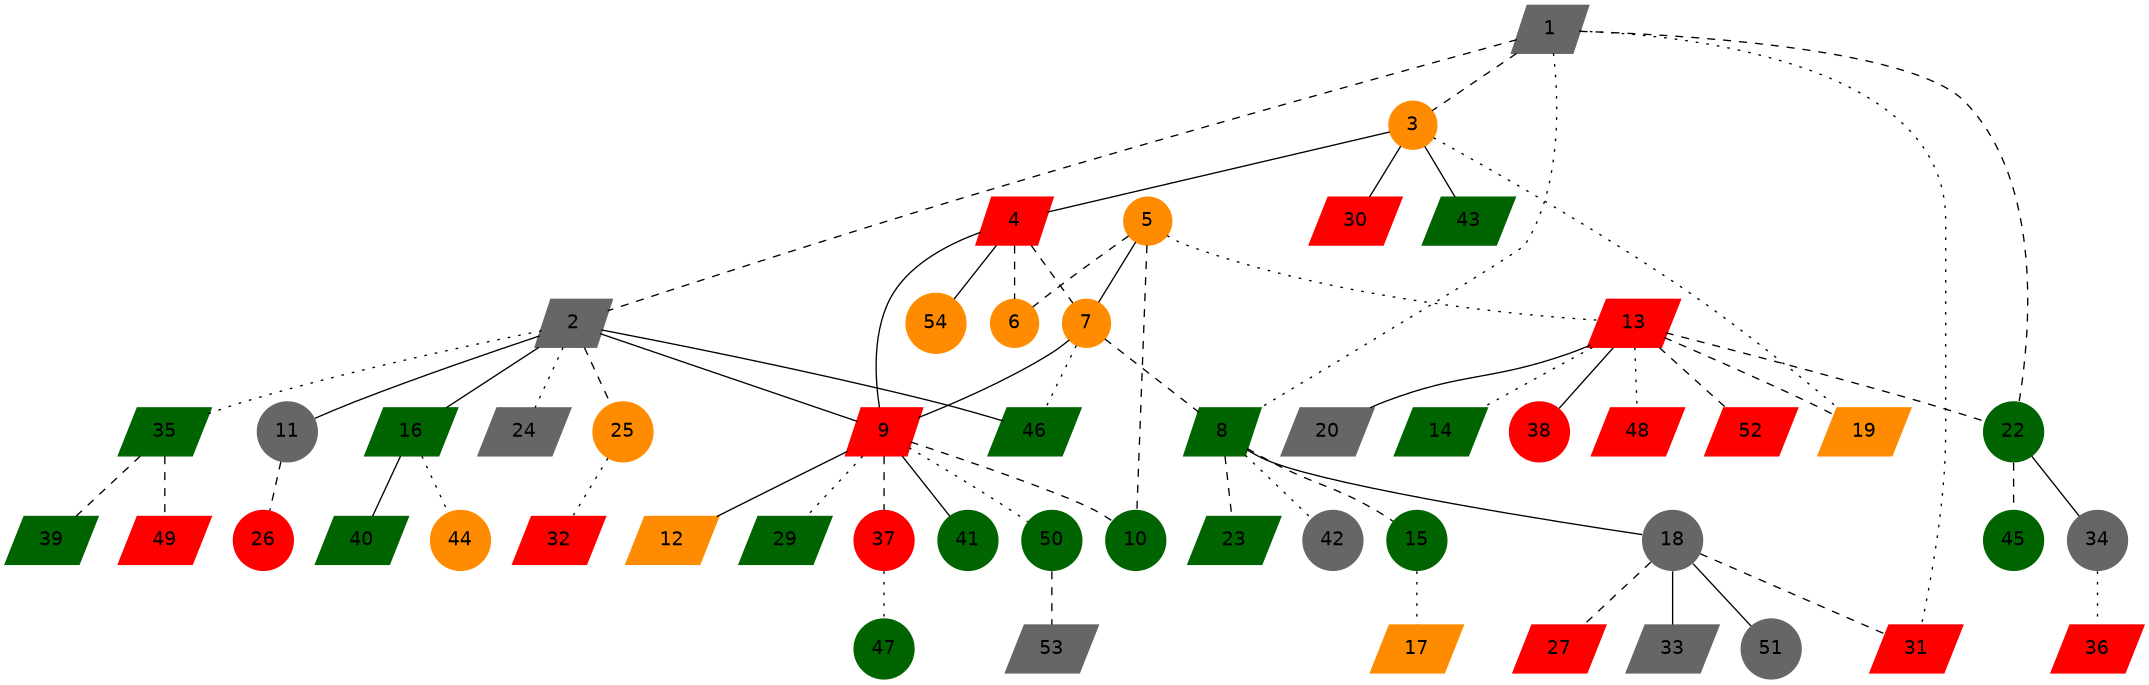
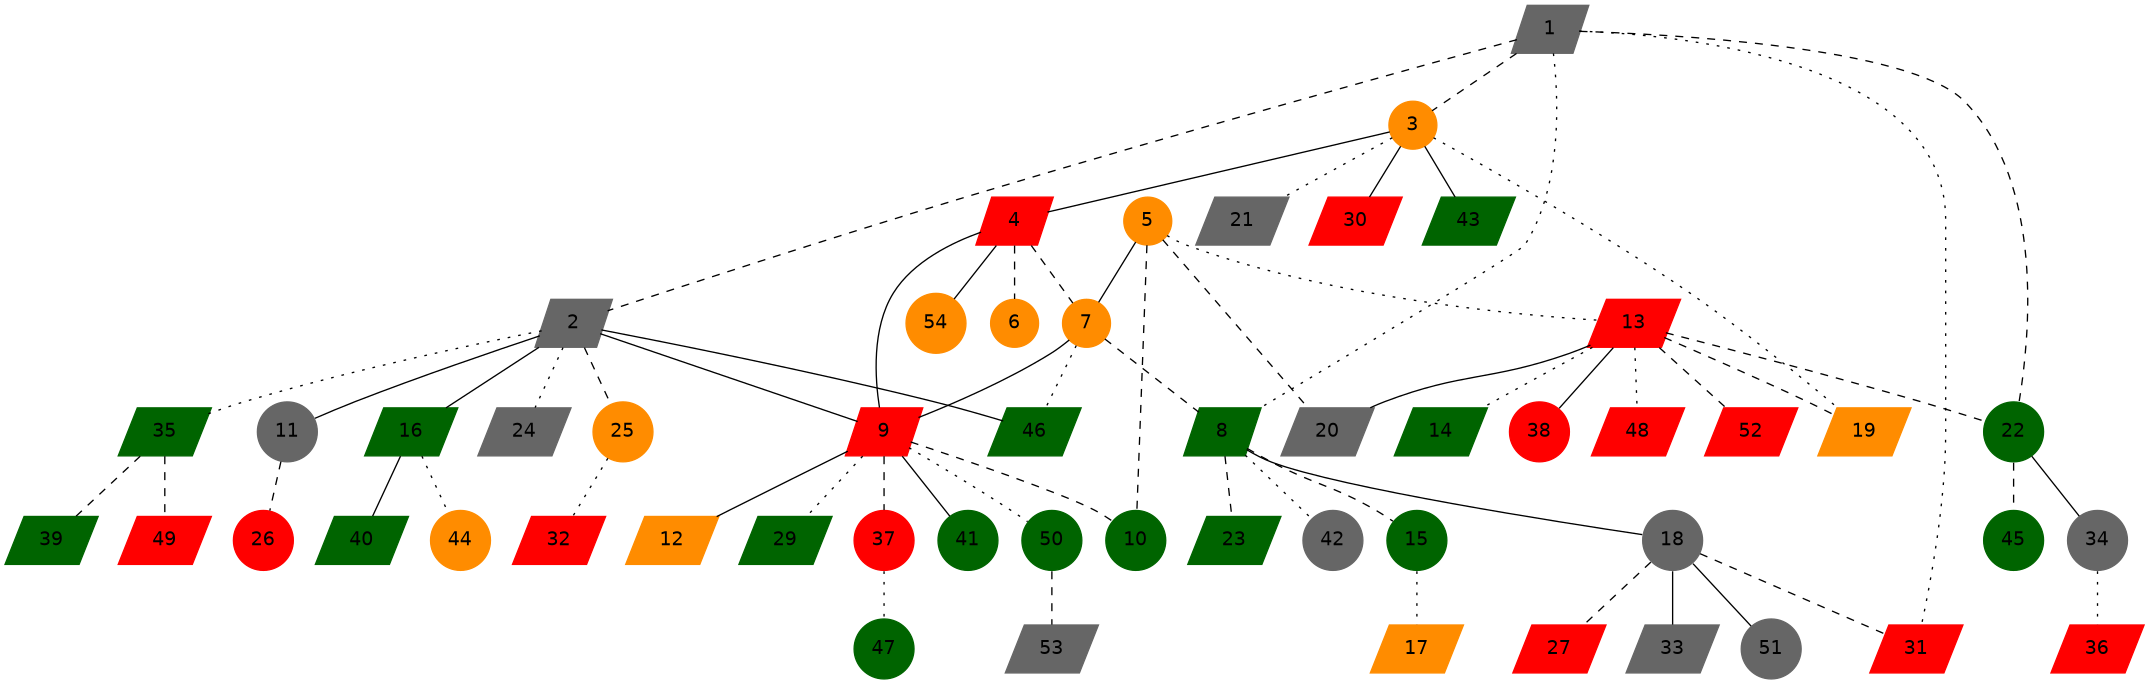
none -> (1242, 221)
(1080, 271) -> (1235, 324)
